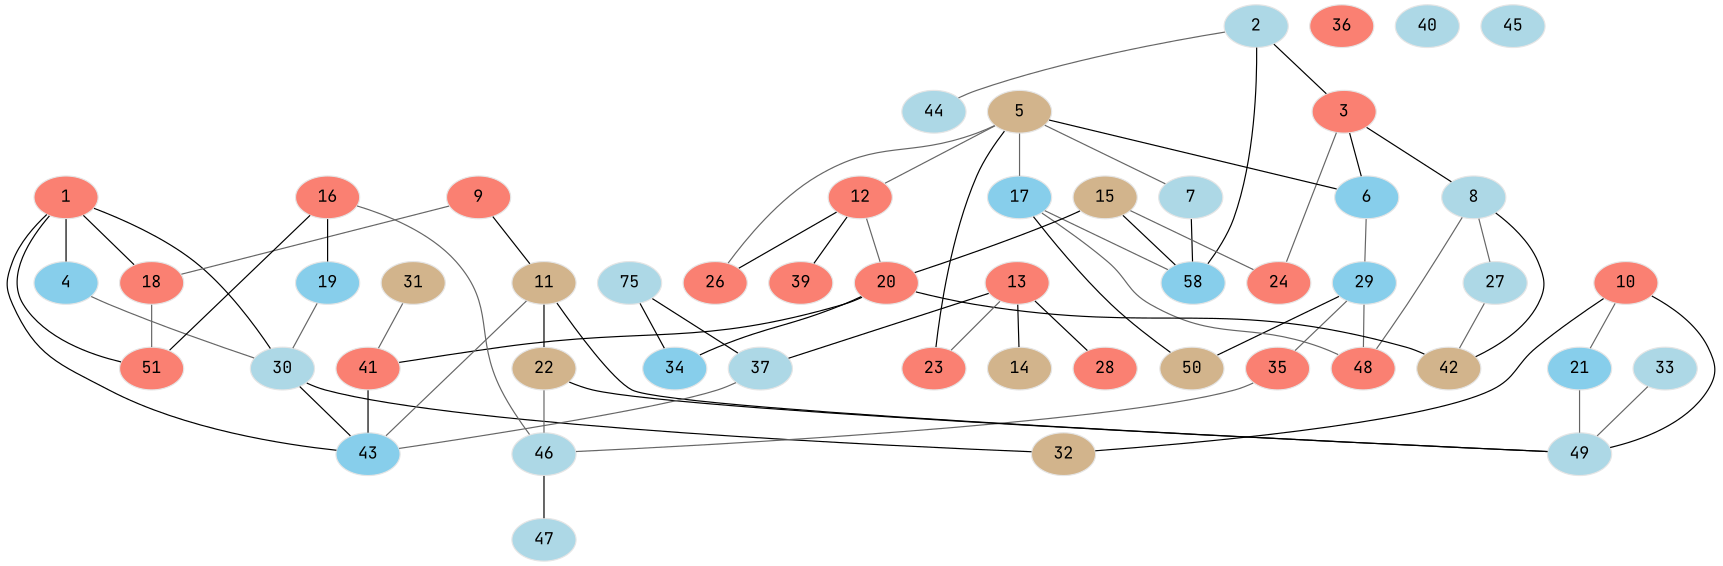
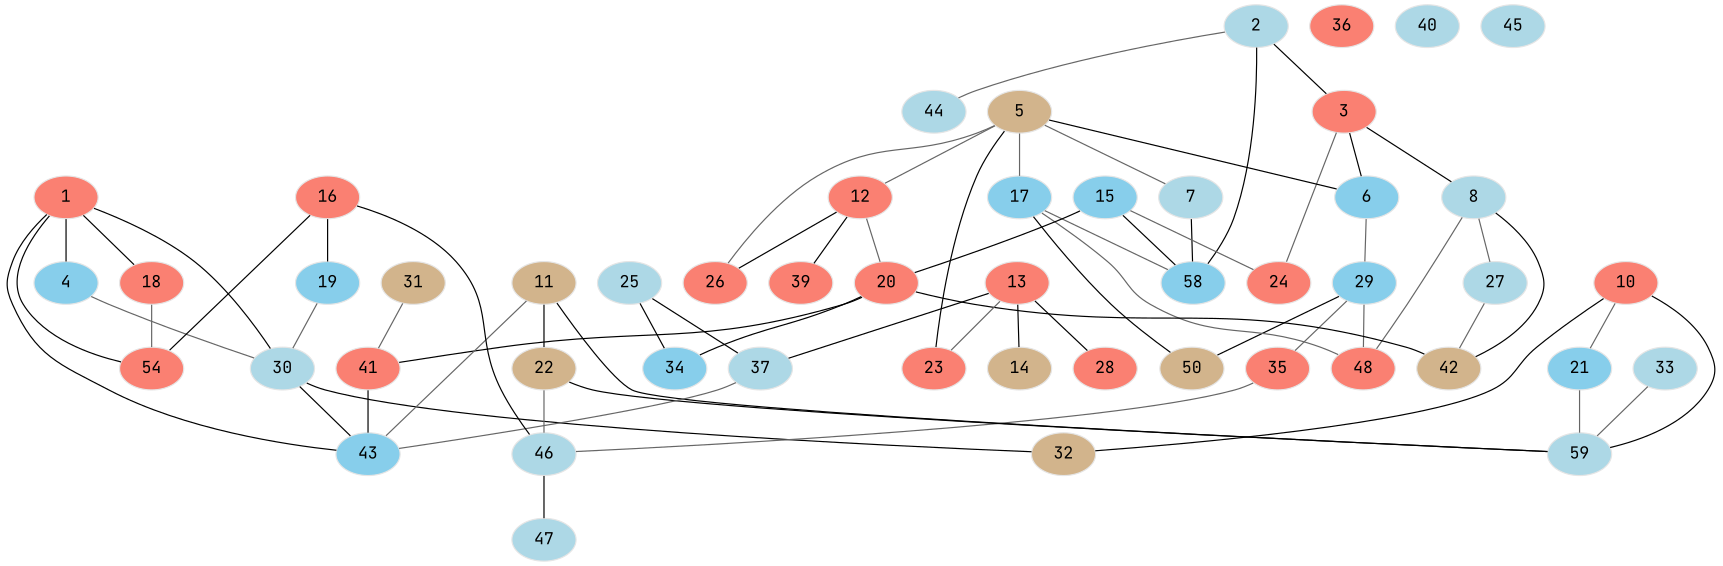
(479, 197) -> none
(1105, 197) -> (1105, 197)
(630, 283) -> (630, 283)
(476, 294) -> (476, 294)
(152, 369) -> (152, 369)
(1580, 454) -> (1580, 454)
